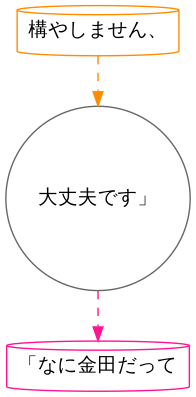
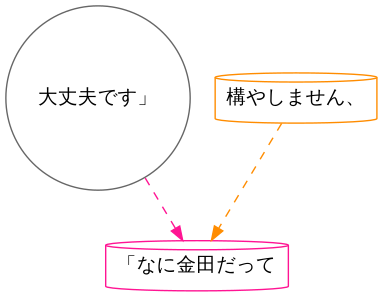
(98, 74) -> (250, 176)
